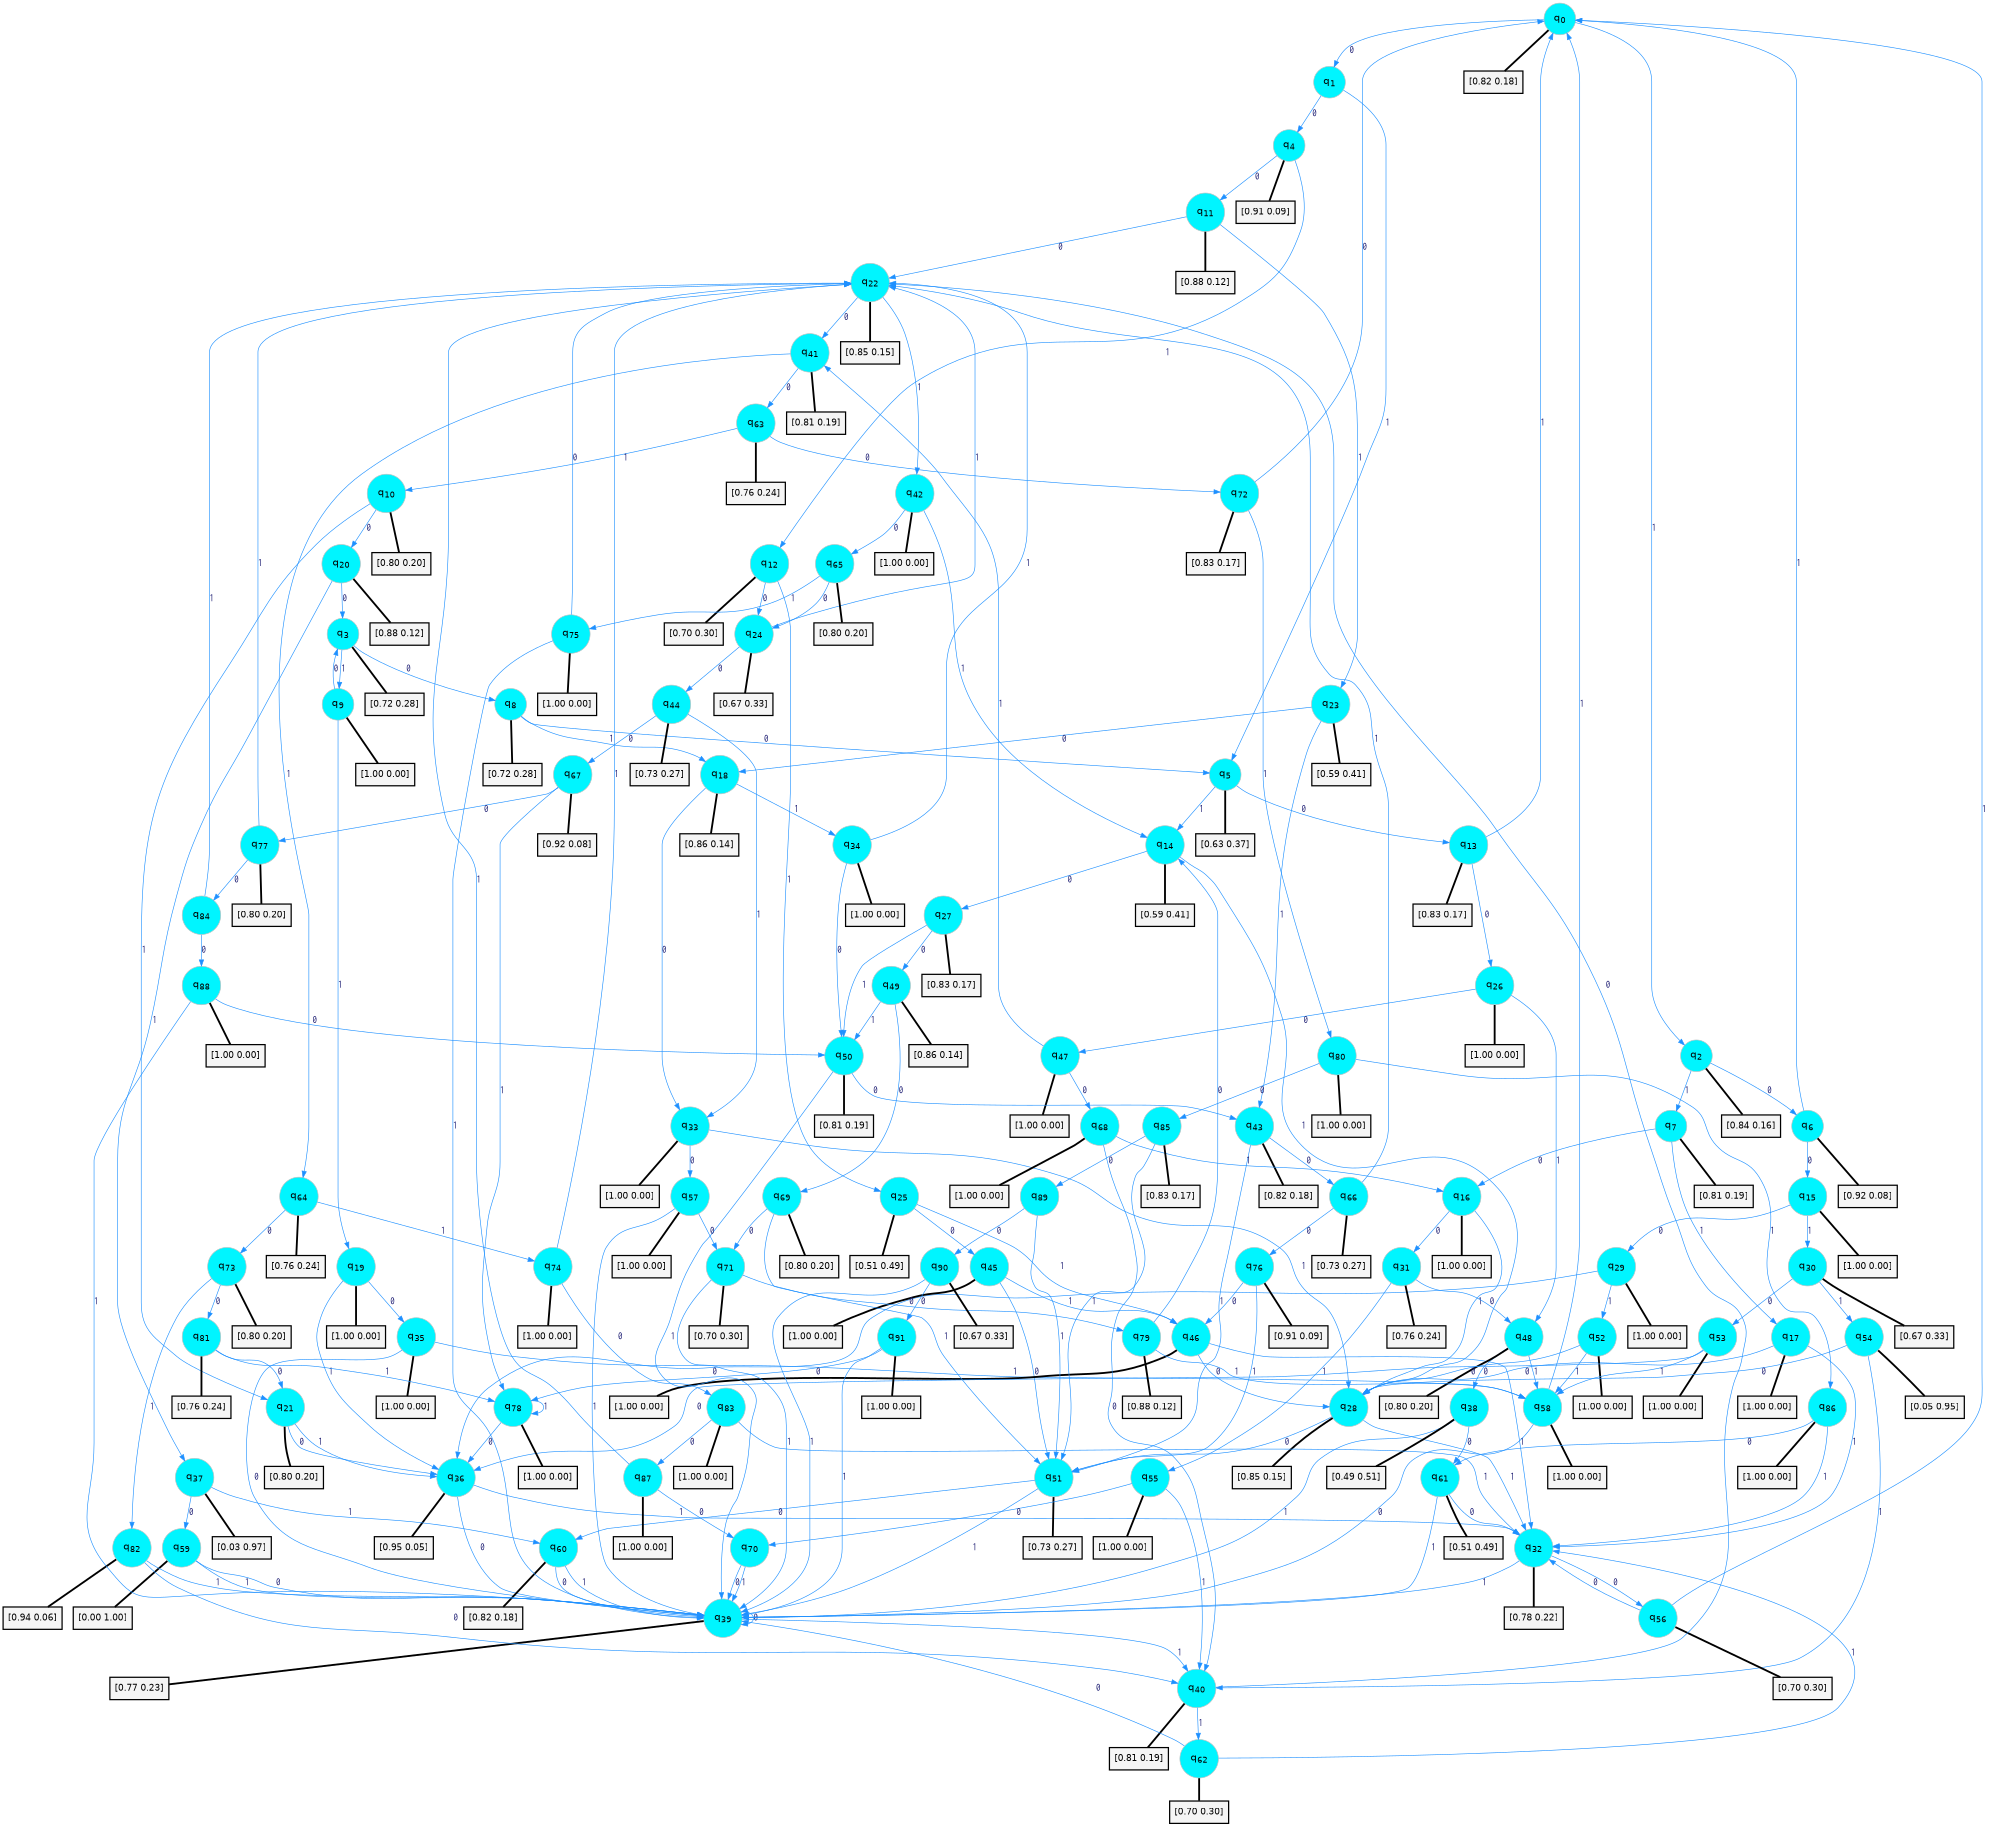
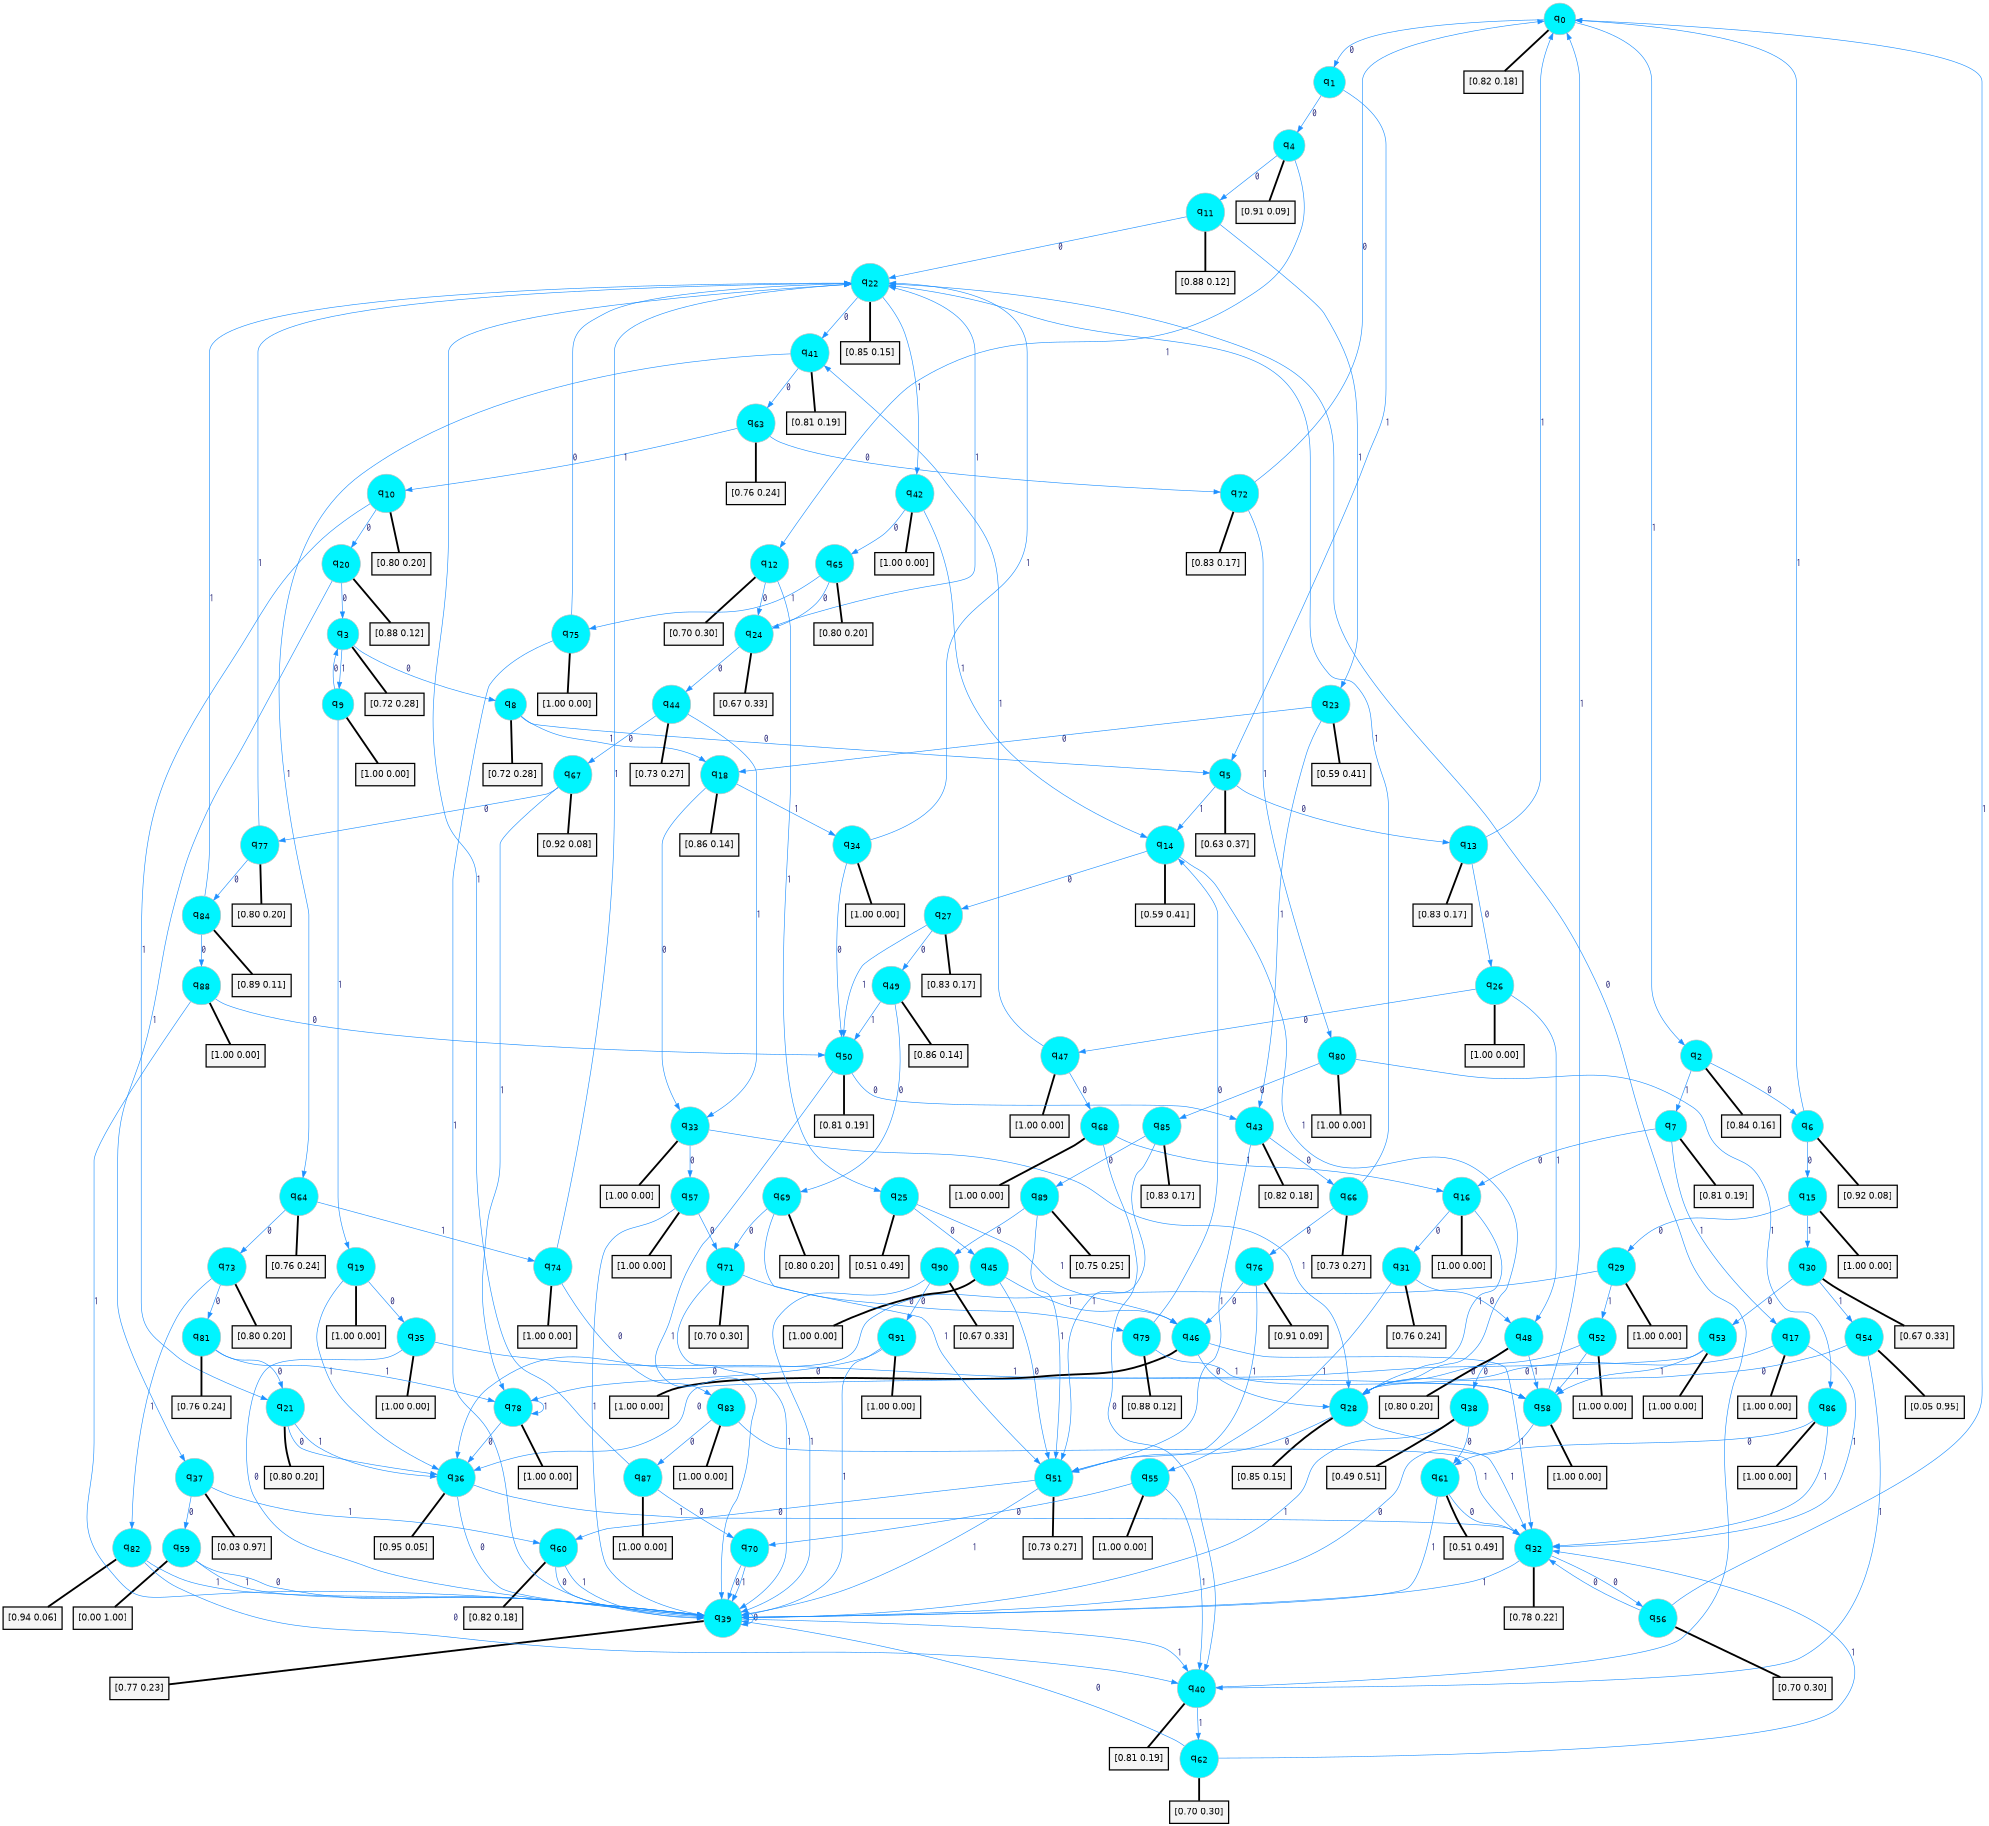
none -> (262, 986)
none -> (1100, 1267)
